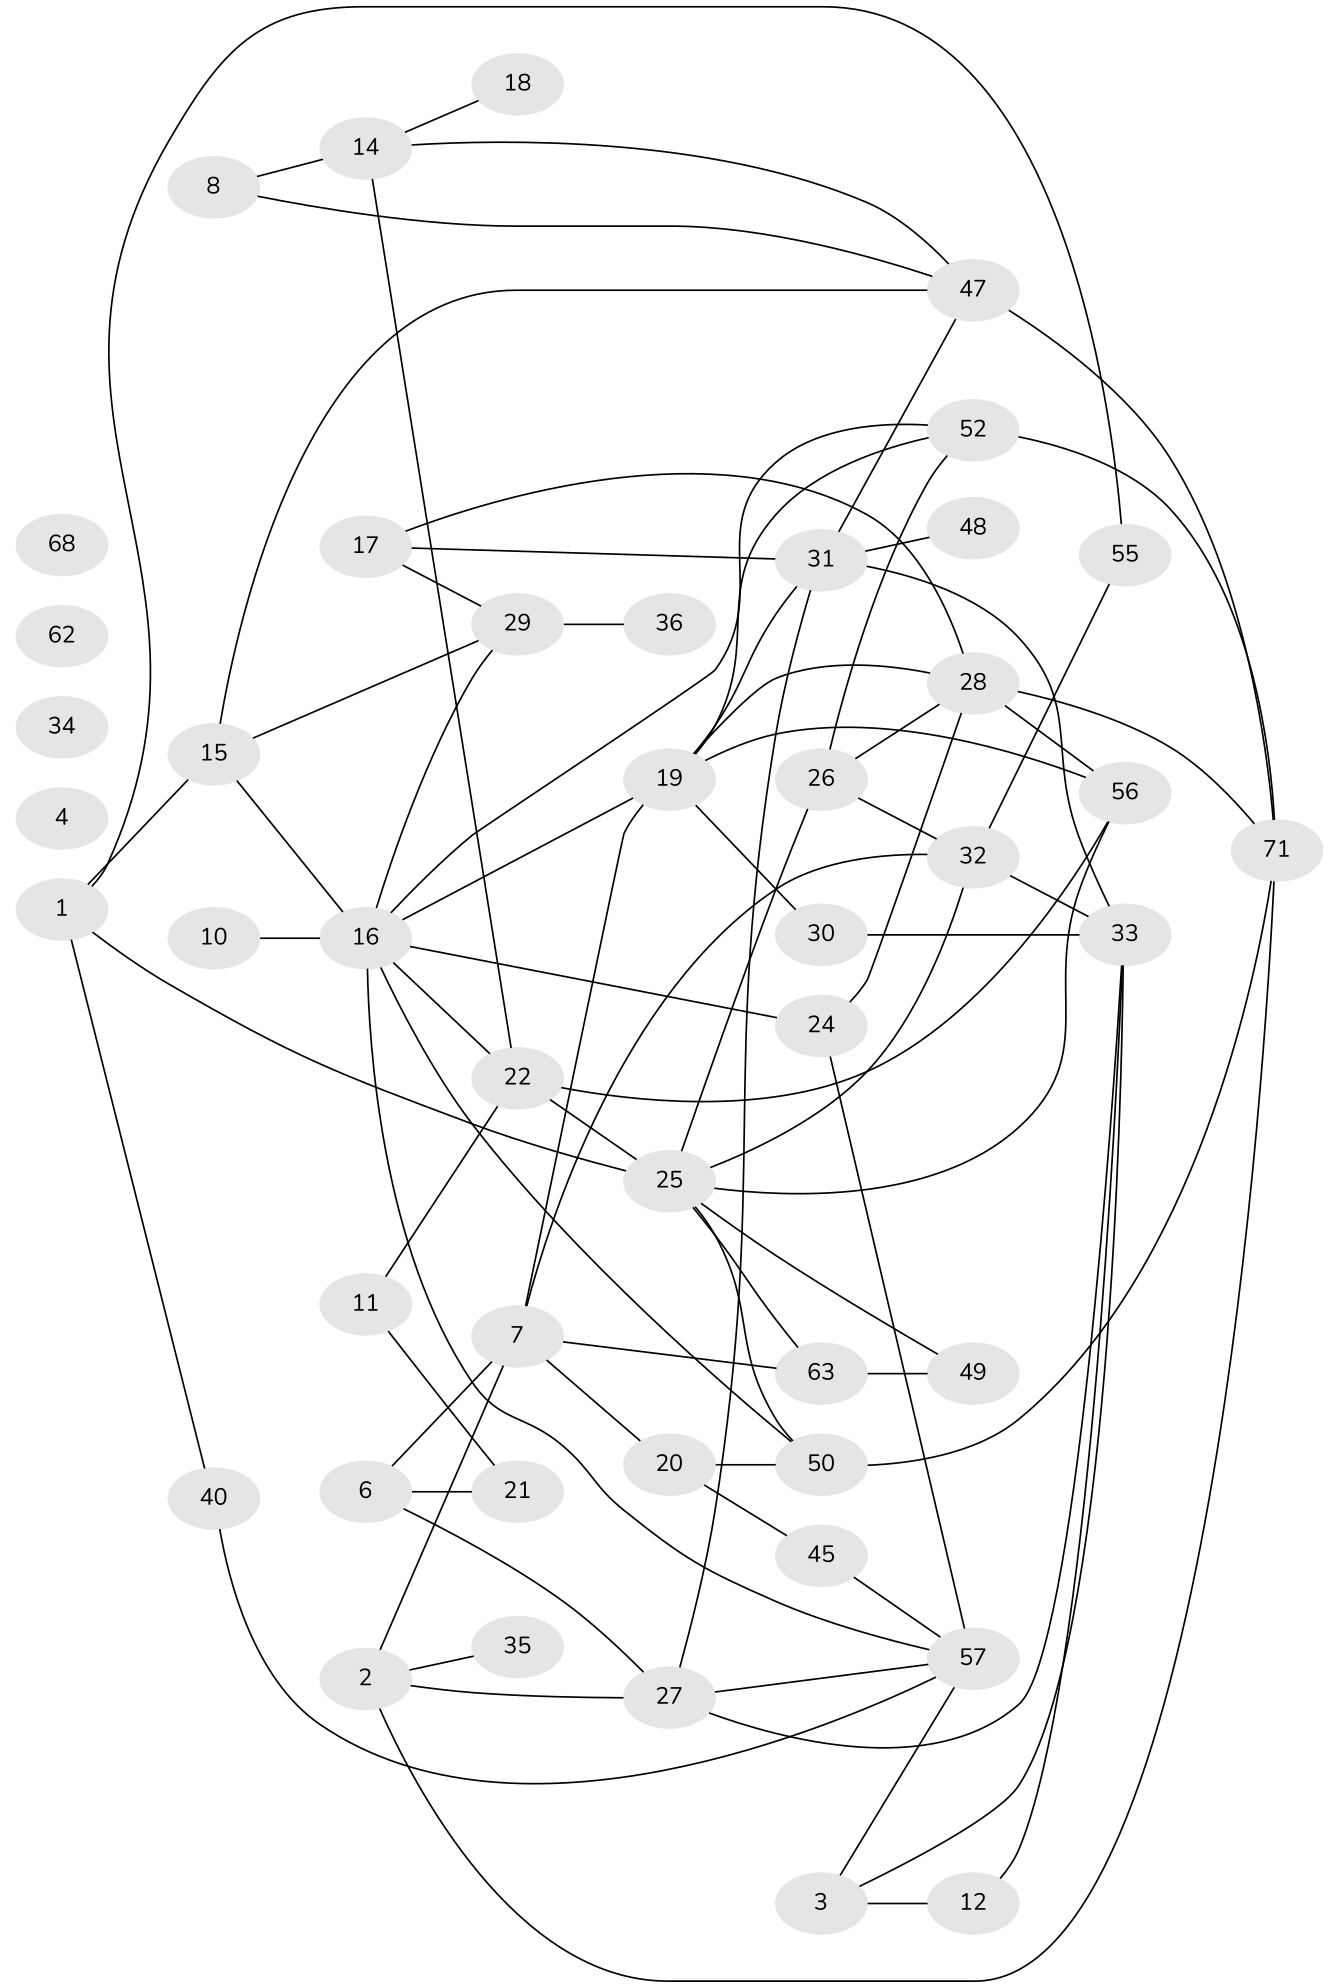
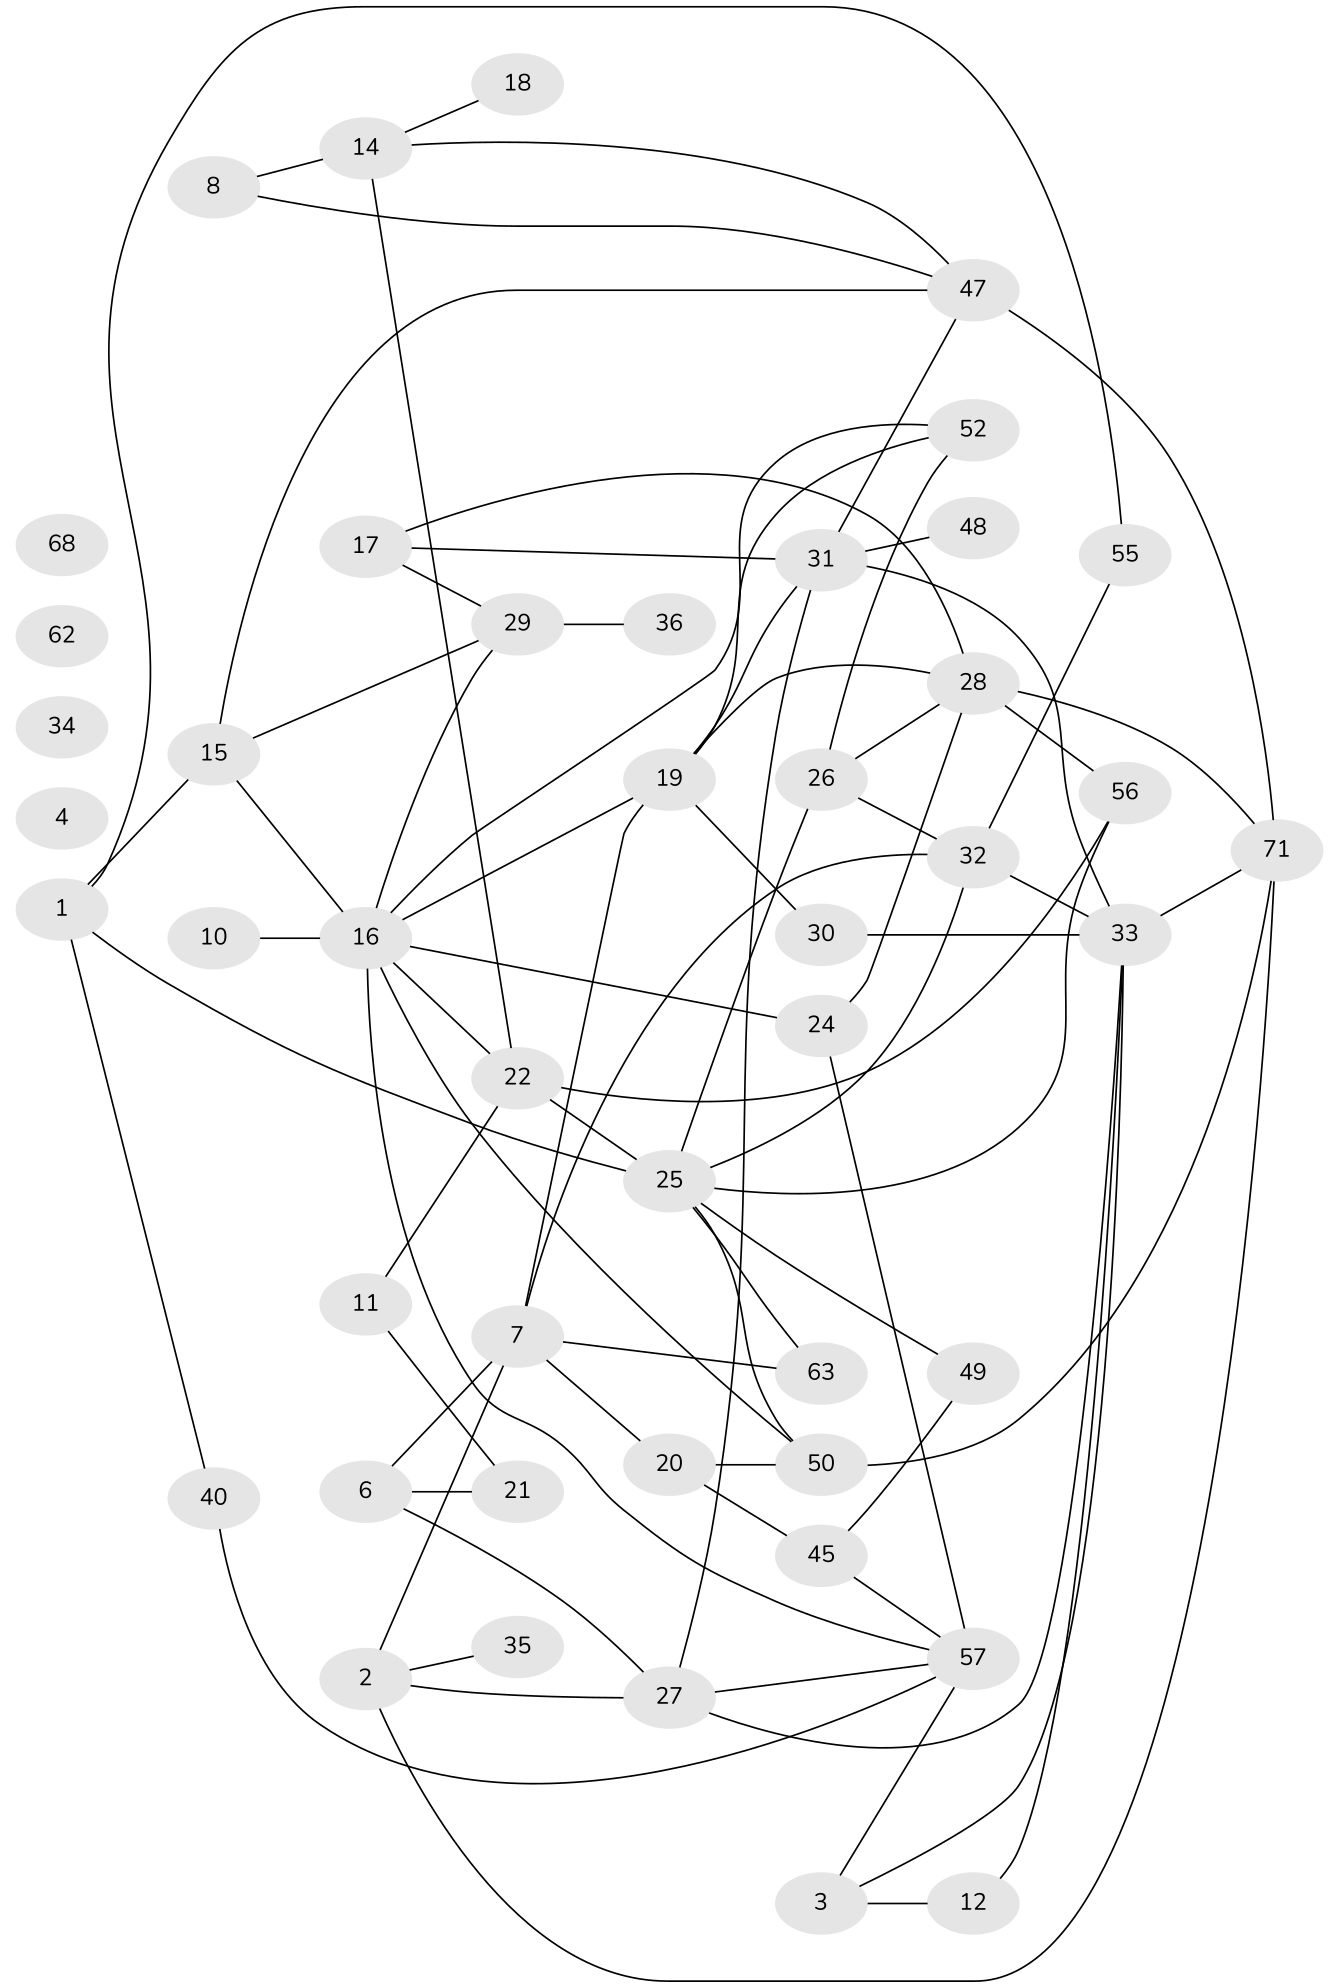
(1209, 566) -> (1201, 893)
(876, 729) -> none
(893, 1374) -> (897, 1474)
